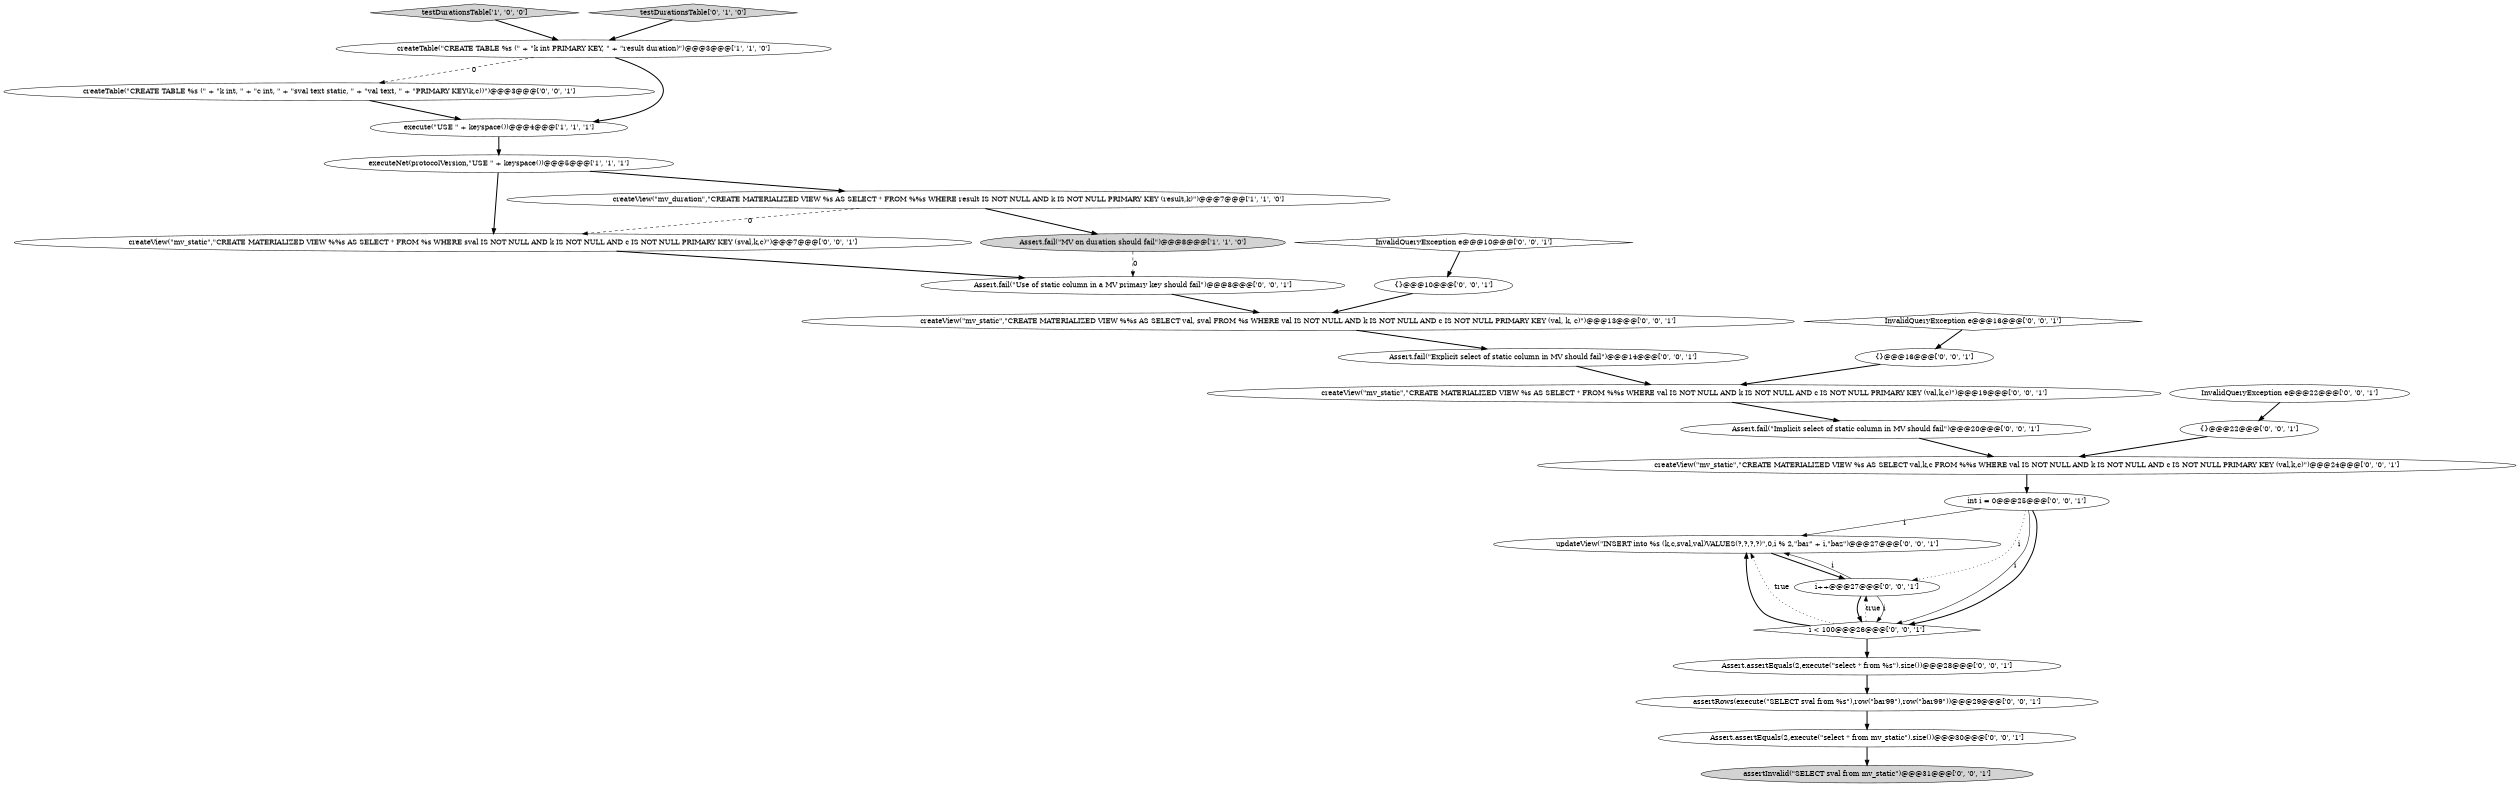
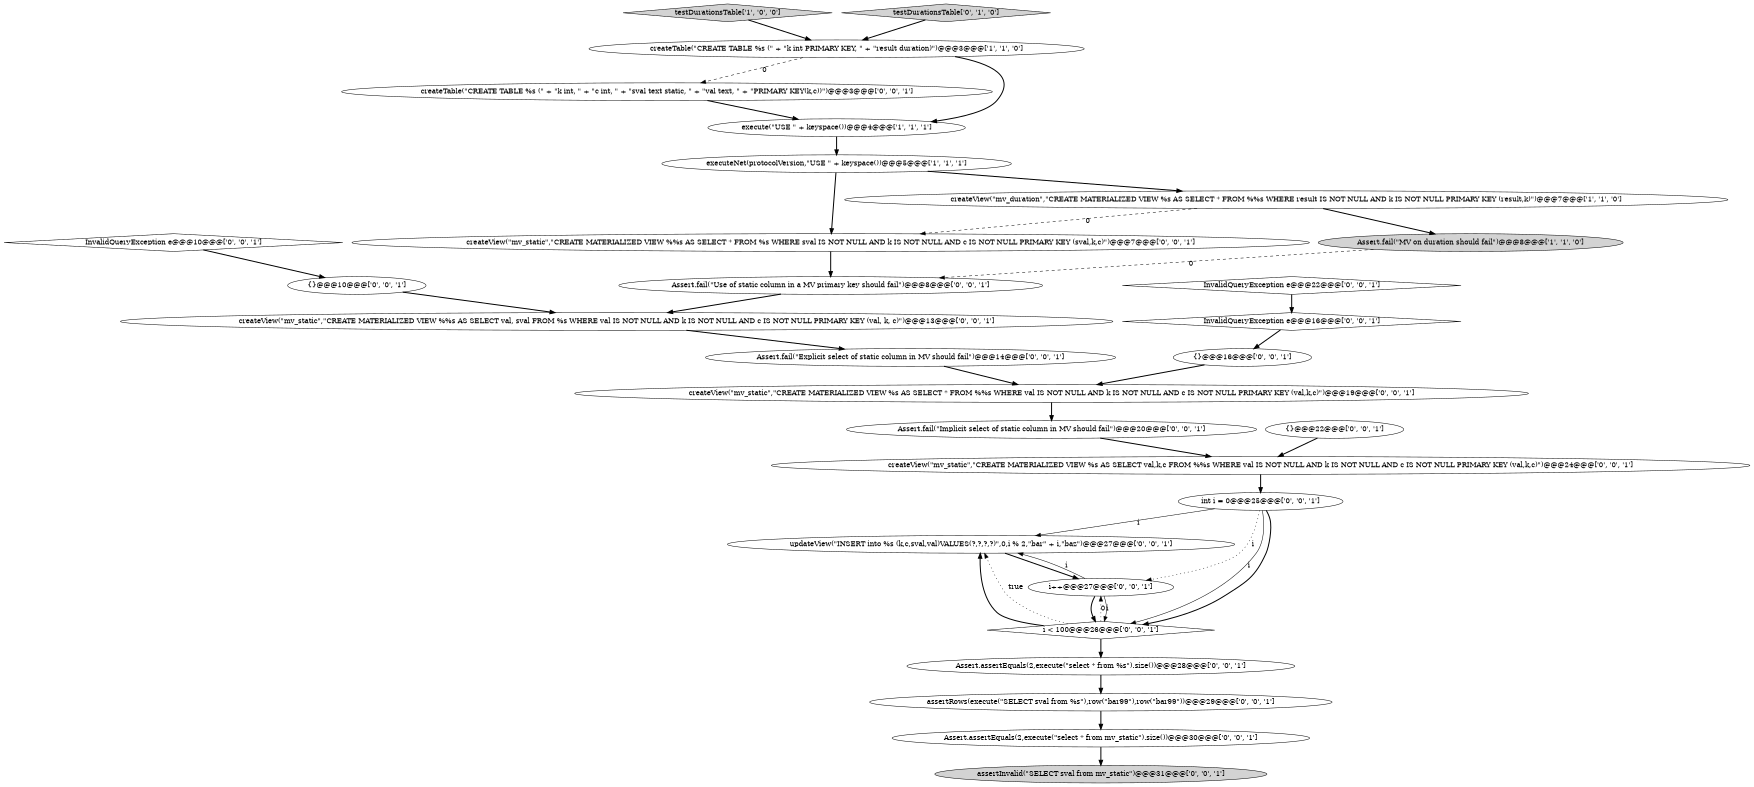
(2290, 393) -> (1292, 285)
(2271, 410) -> (1292, 301)
(1873, 609) -> (1103, 609)
